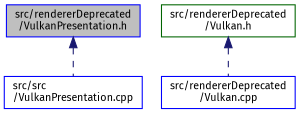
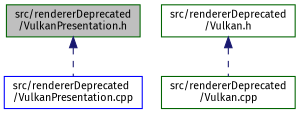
(73, 21) -> (73, 21)
(73, 93) -> (73, 93)
(228, 93) -> (228, 93)
